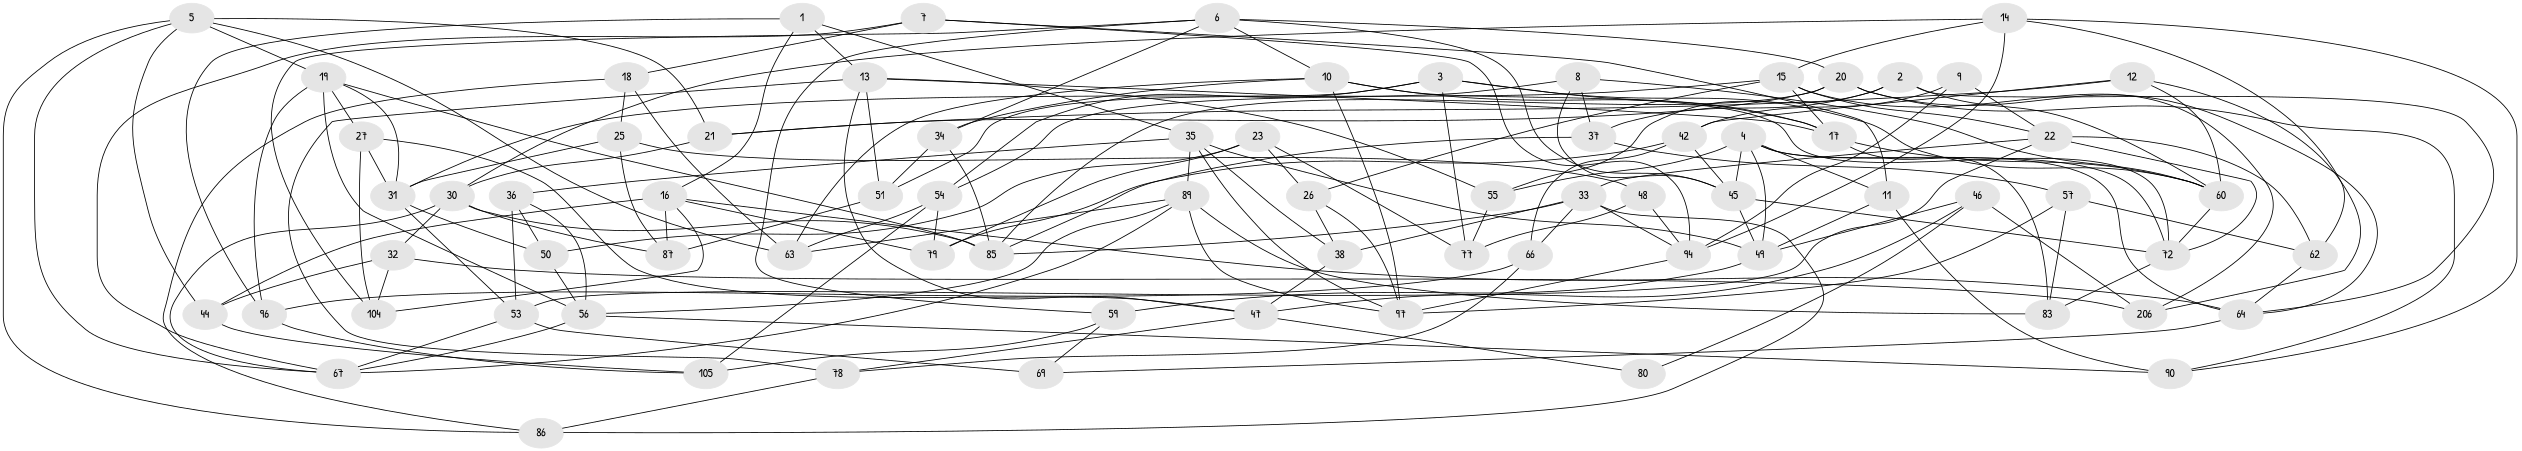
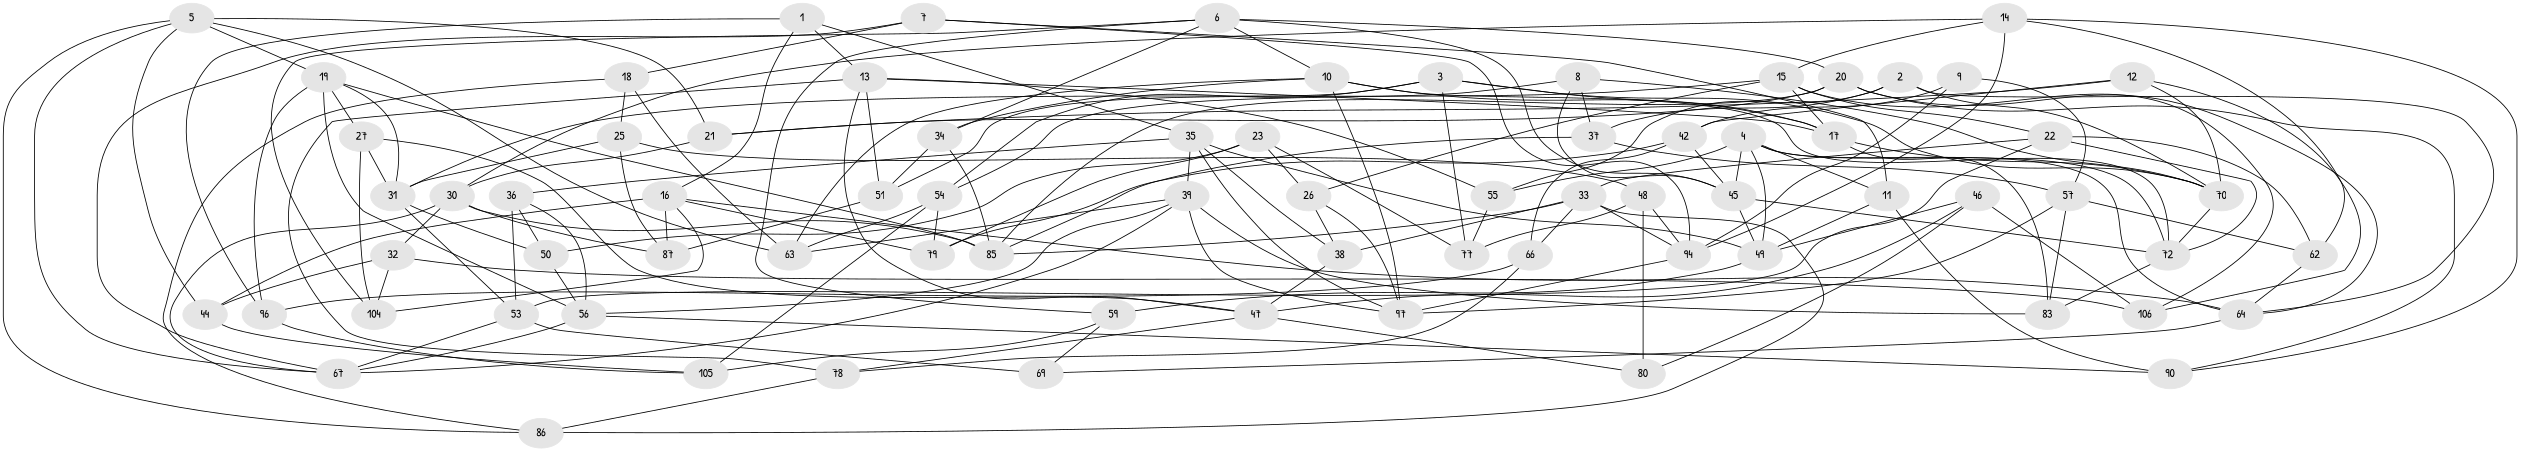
(2020, 117) -> (2073, 114)
(1187, 196) -> (1187, 196)
(2221, 196) -> (2221, 196)
none -> (1643, 274)
(2145, 315) -> (2145, 315)
